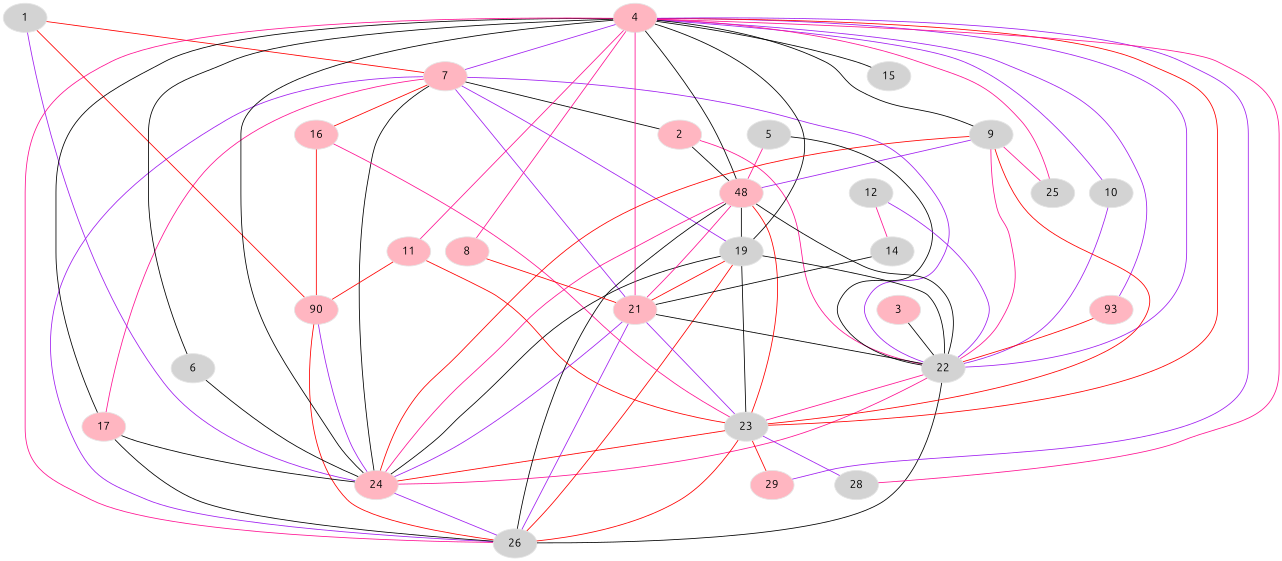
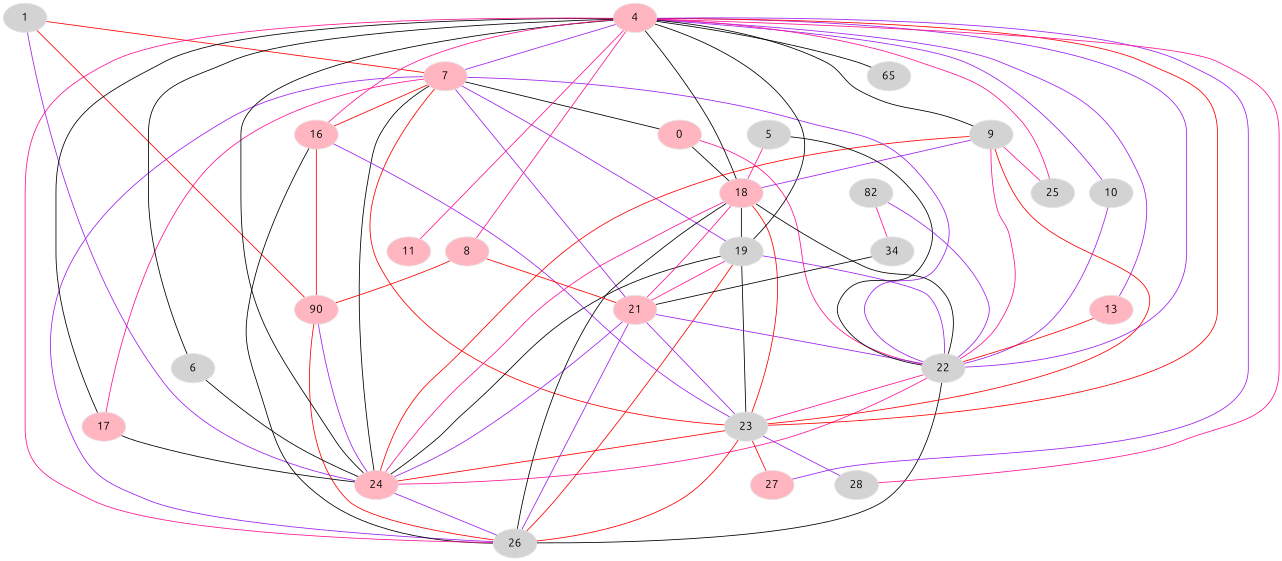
(889, 76) -> (889, 76)
(680, 135) -> (680, 135)
(635, 164) -> (461, 46)
(741, 193) -> (741, 193)
(871, 193) -> (871, 193)
(892, 251) -> (892, 251)
(530, 262) -> (530, 262)
(865, 276) -> (865, 276)
(366, 279) -> (399, 281)
(688, 281) -> (688, 281)
(899, 310) -> none
(1111, 310) -> (1111, 310)
(789, 339) -> (789, 339)
(559, 355) -> (446, 339)
(772, 485) -> (772, 485)
(293, 521) -> (267, 415)
